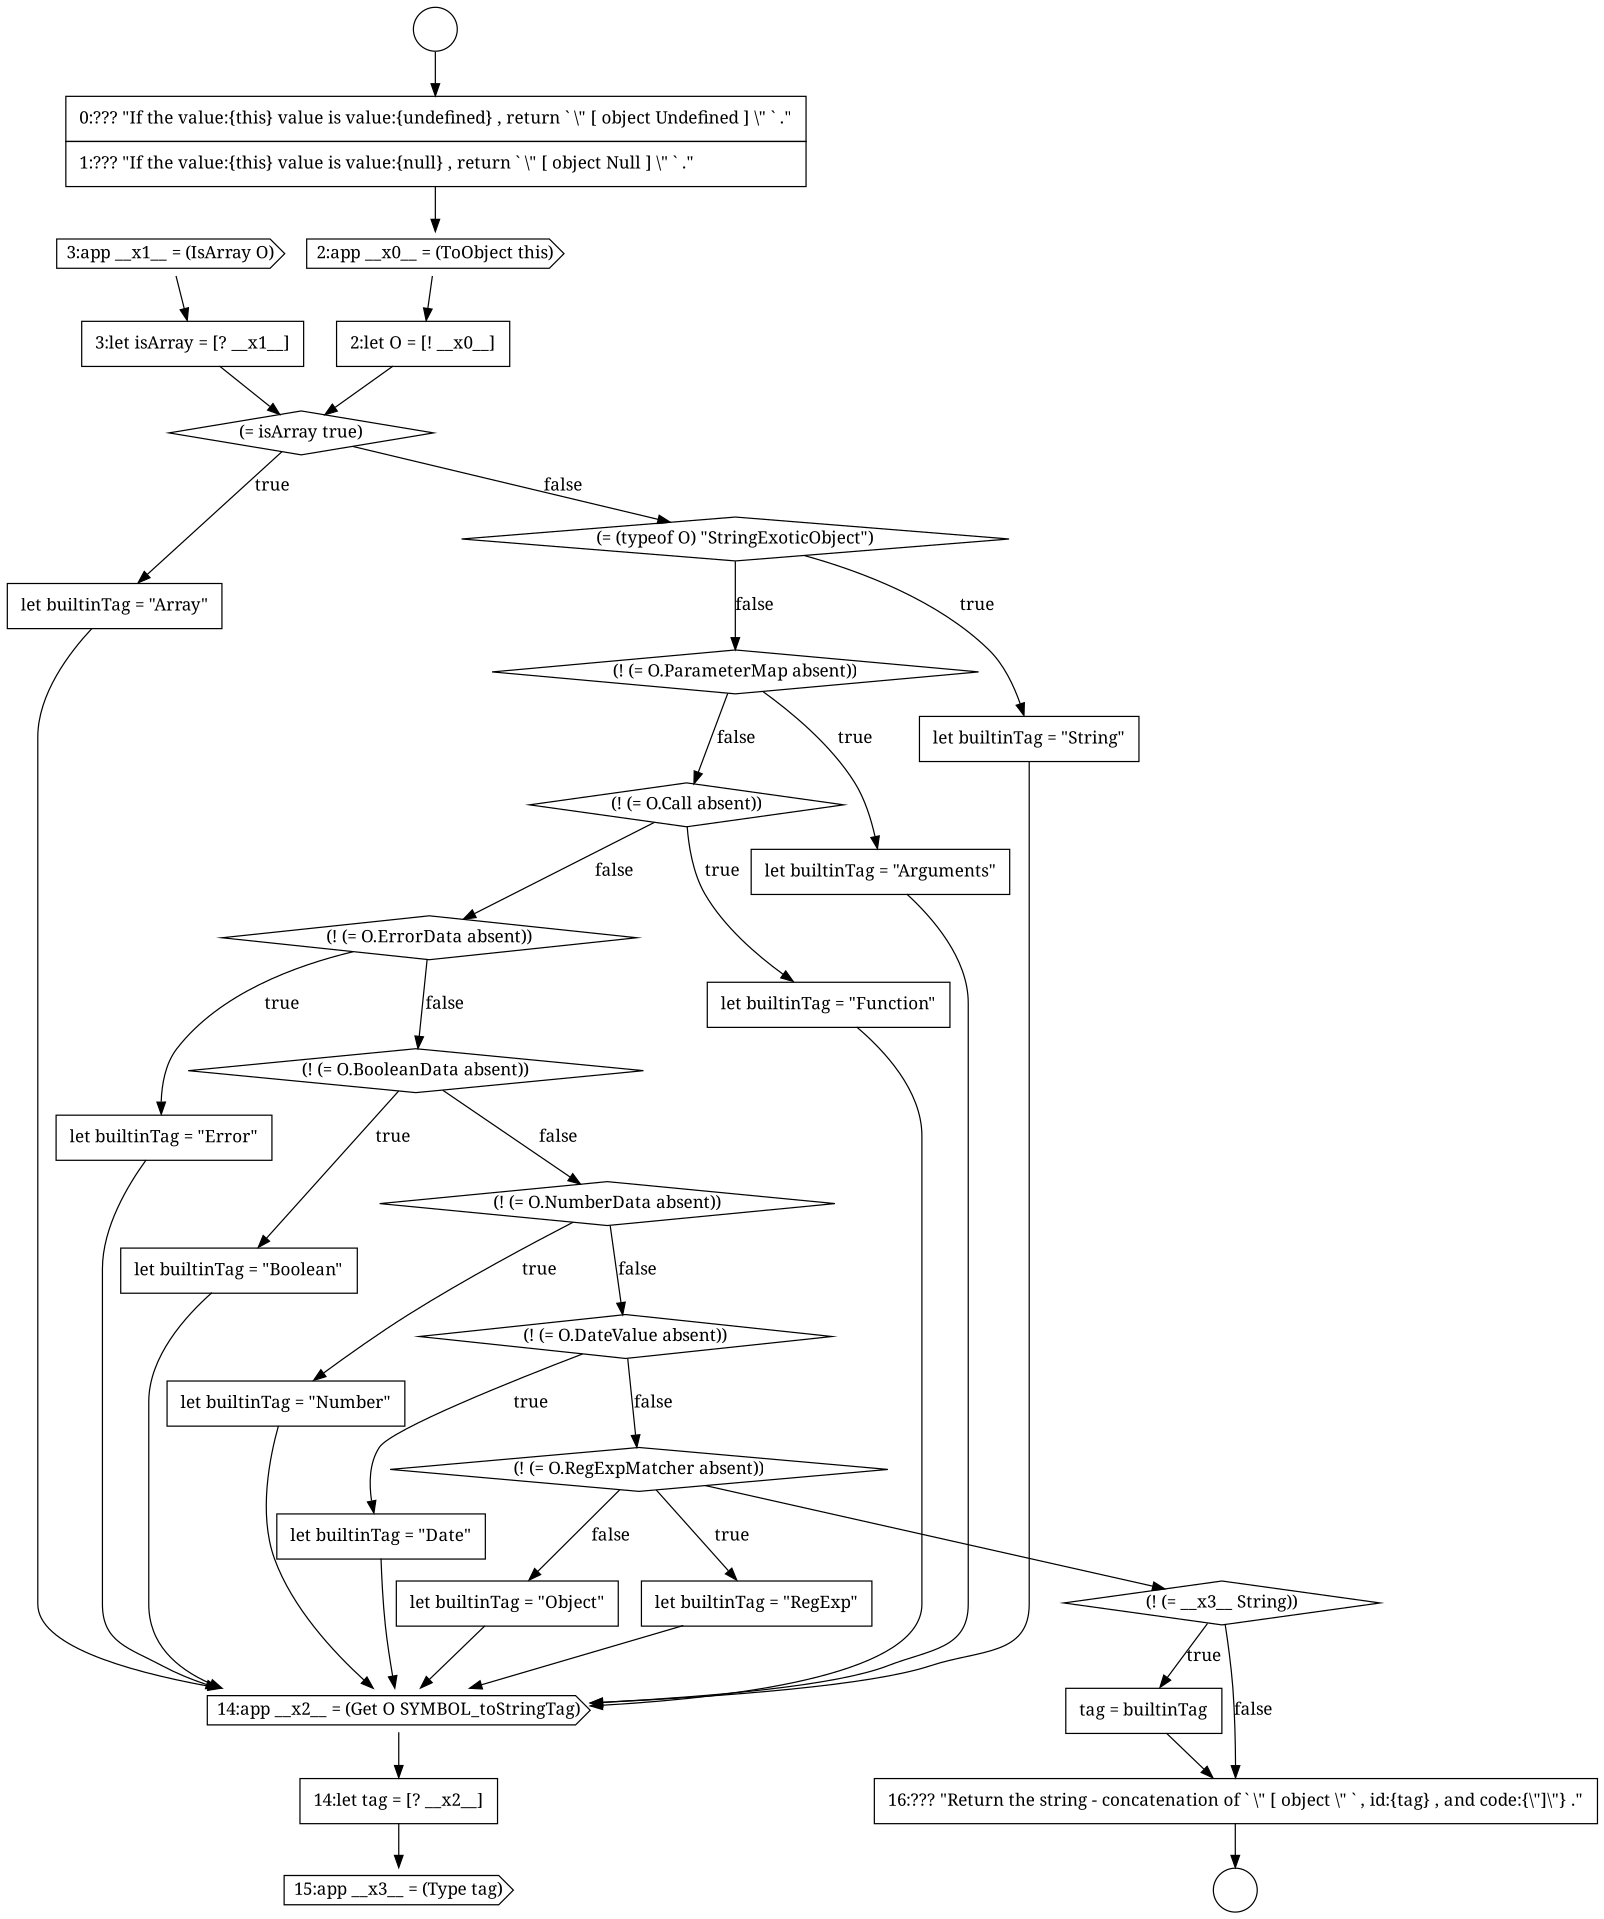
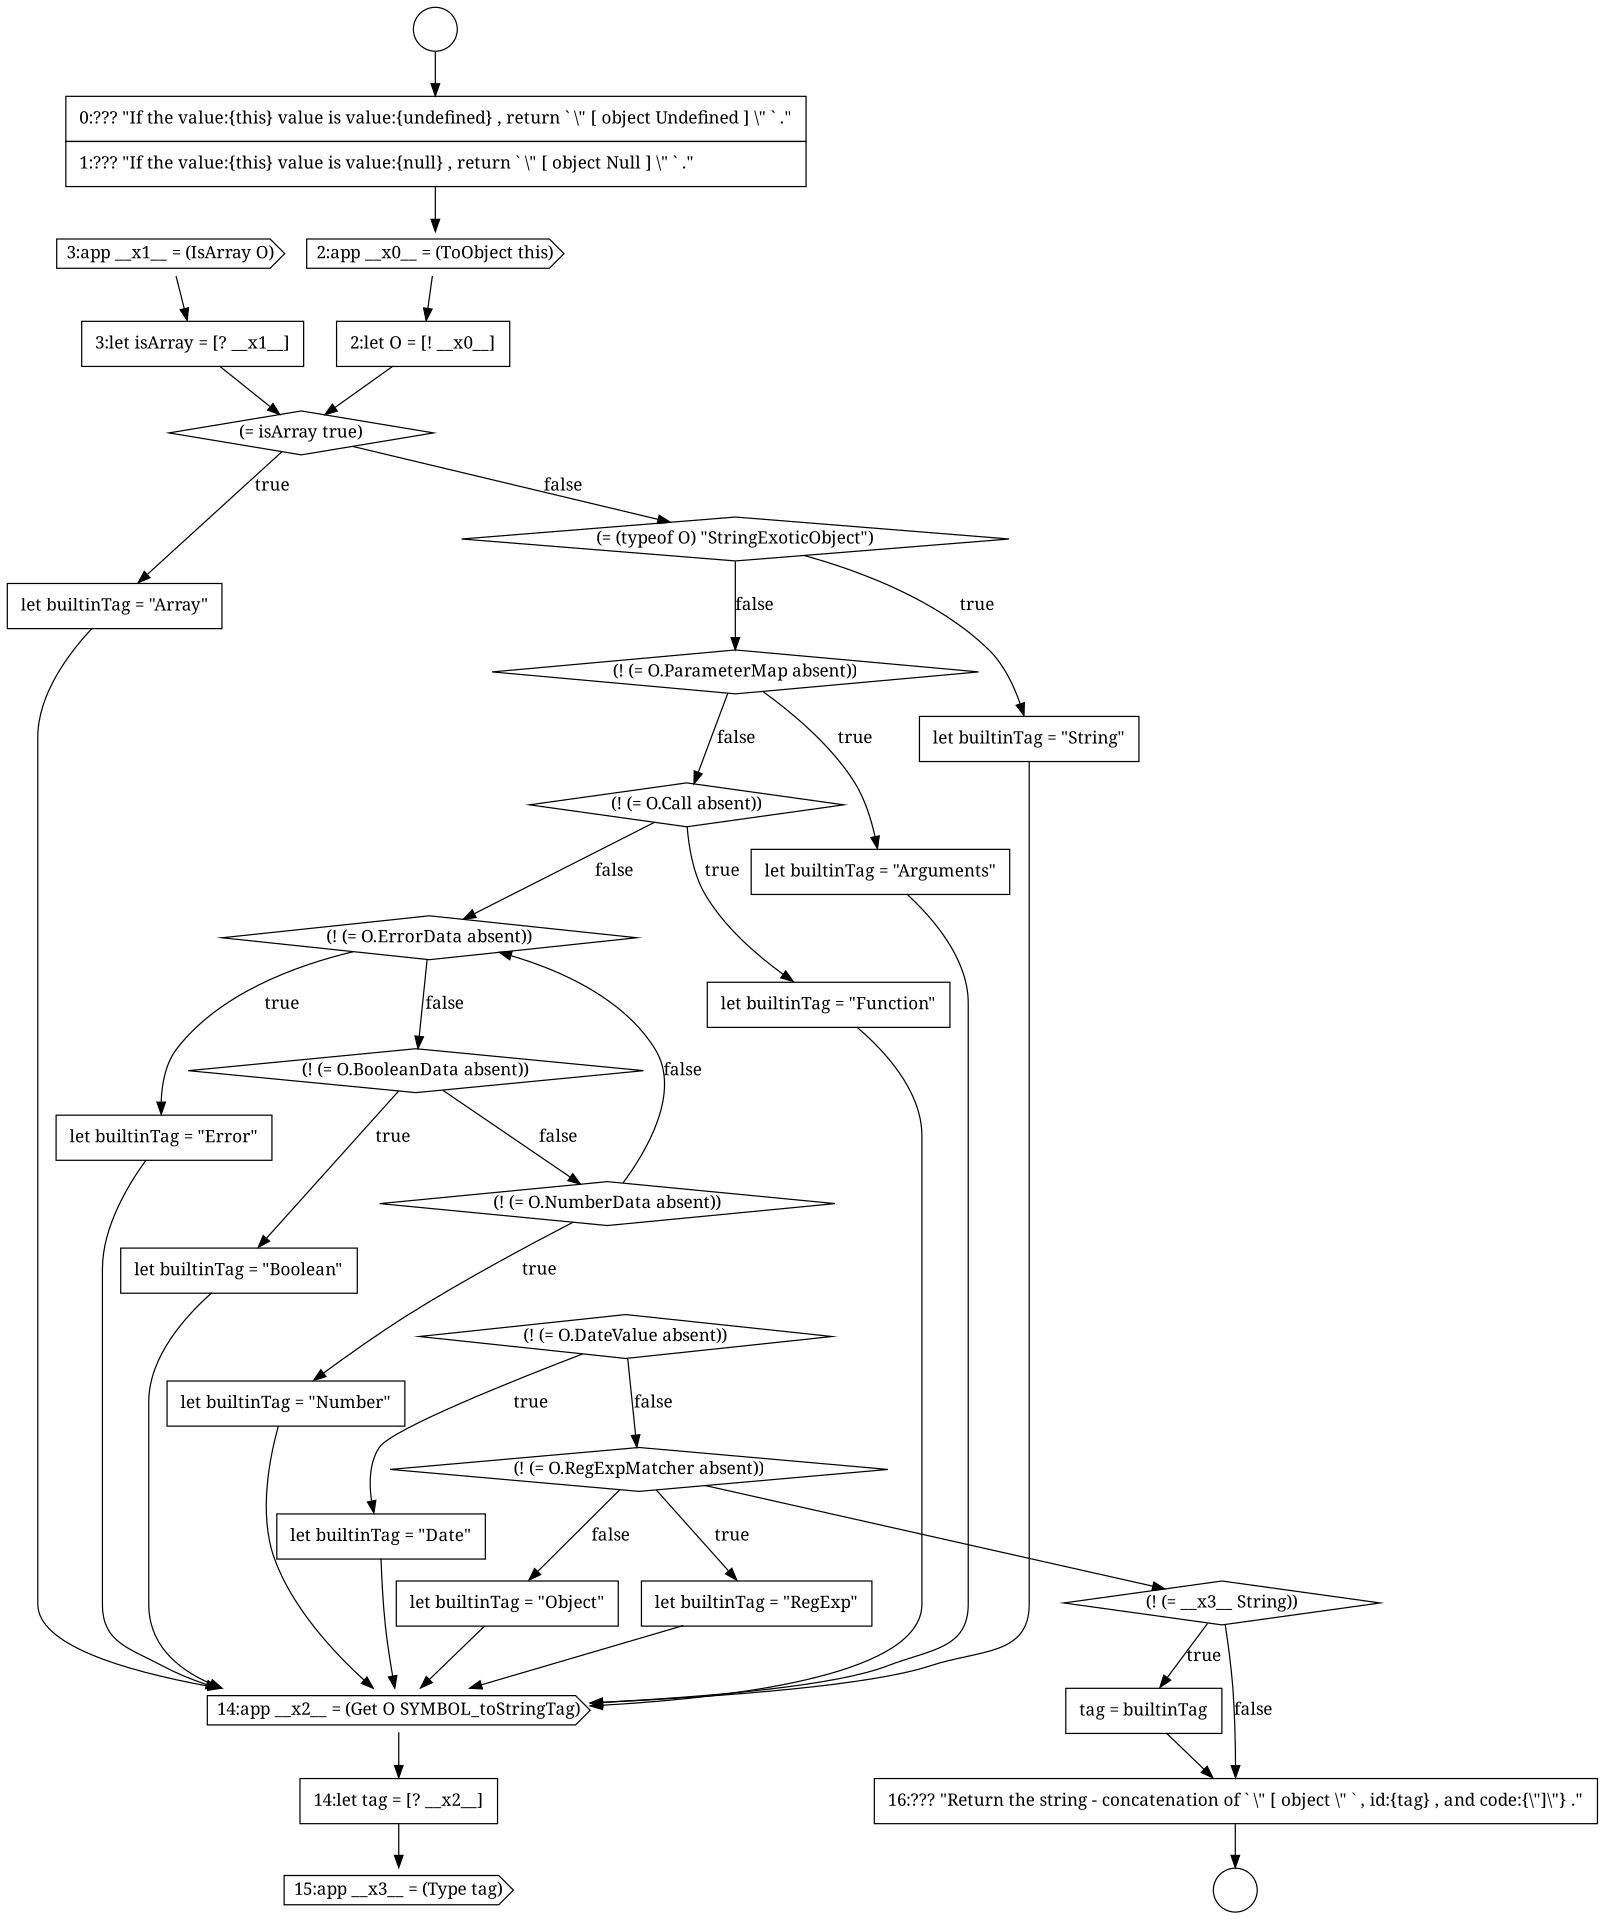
(616, 1264) -> (646, 1037)
